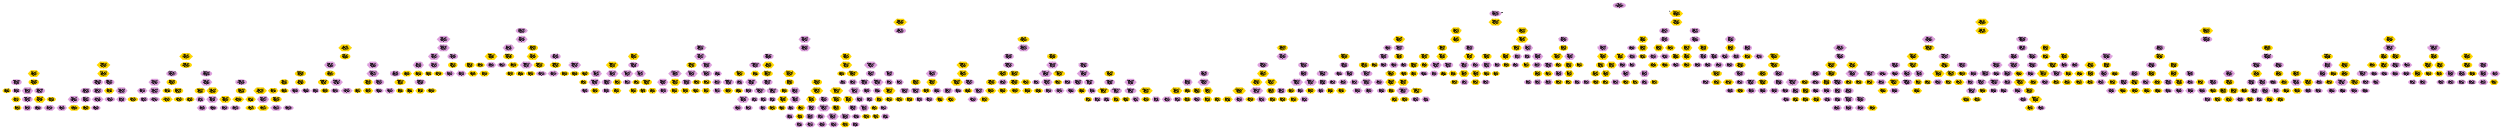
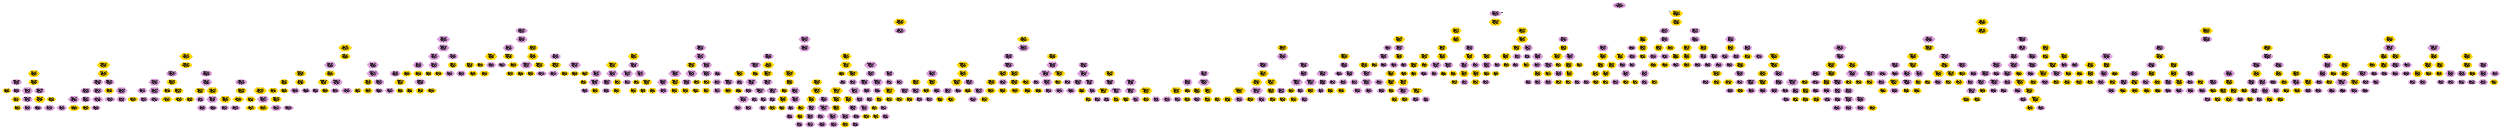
none -> (1906, 91)
